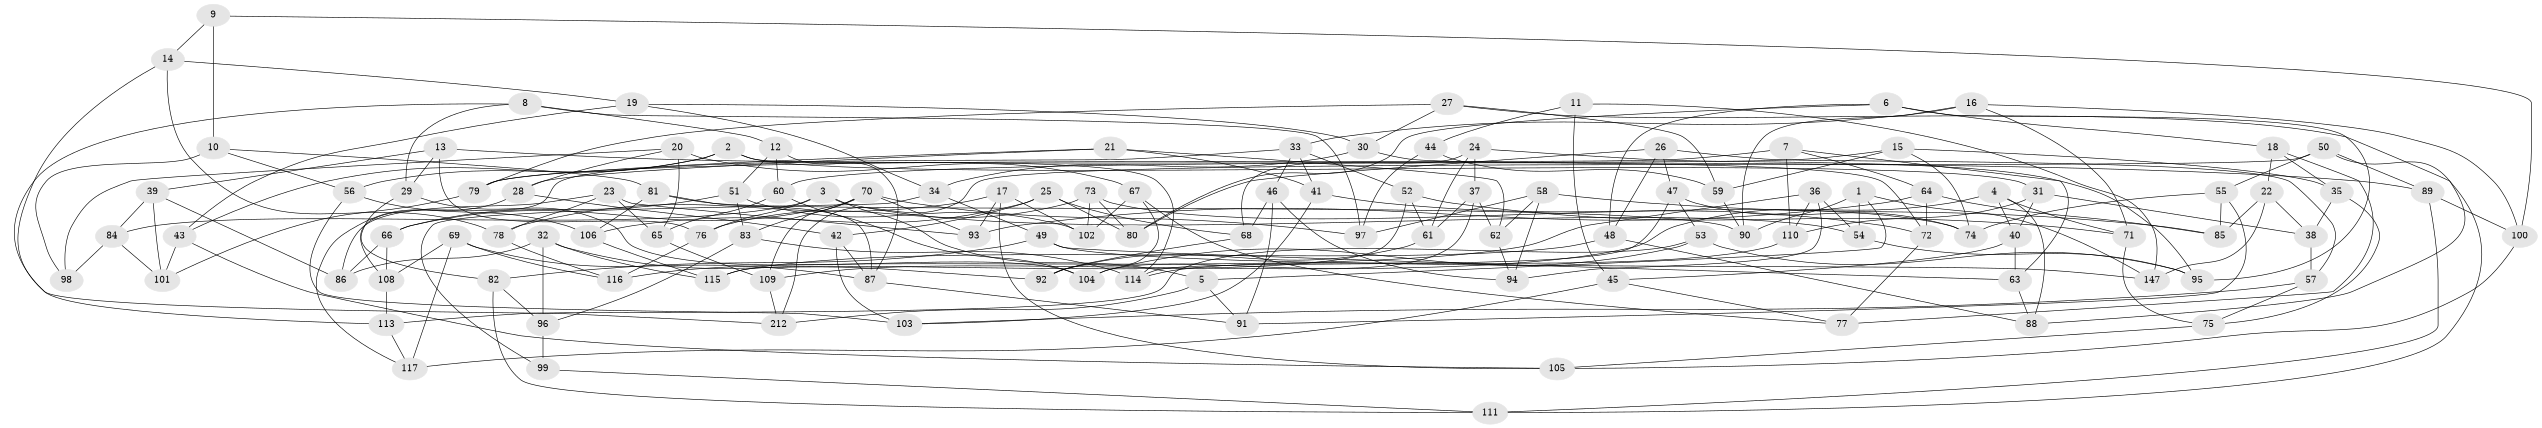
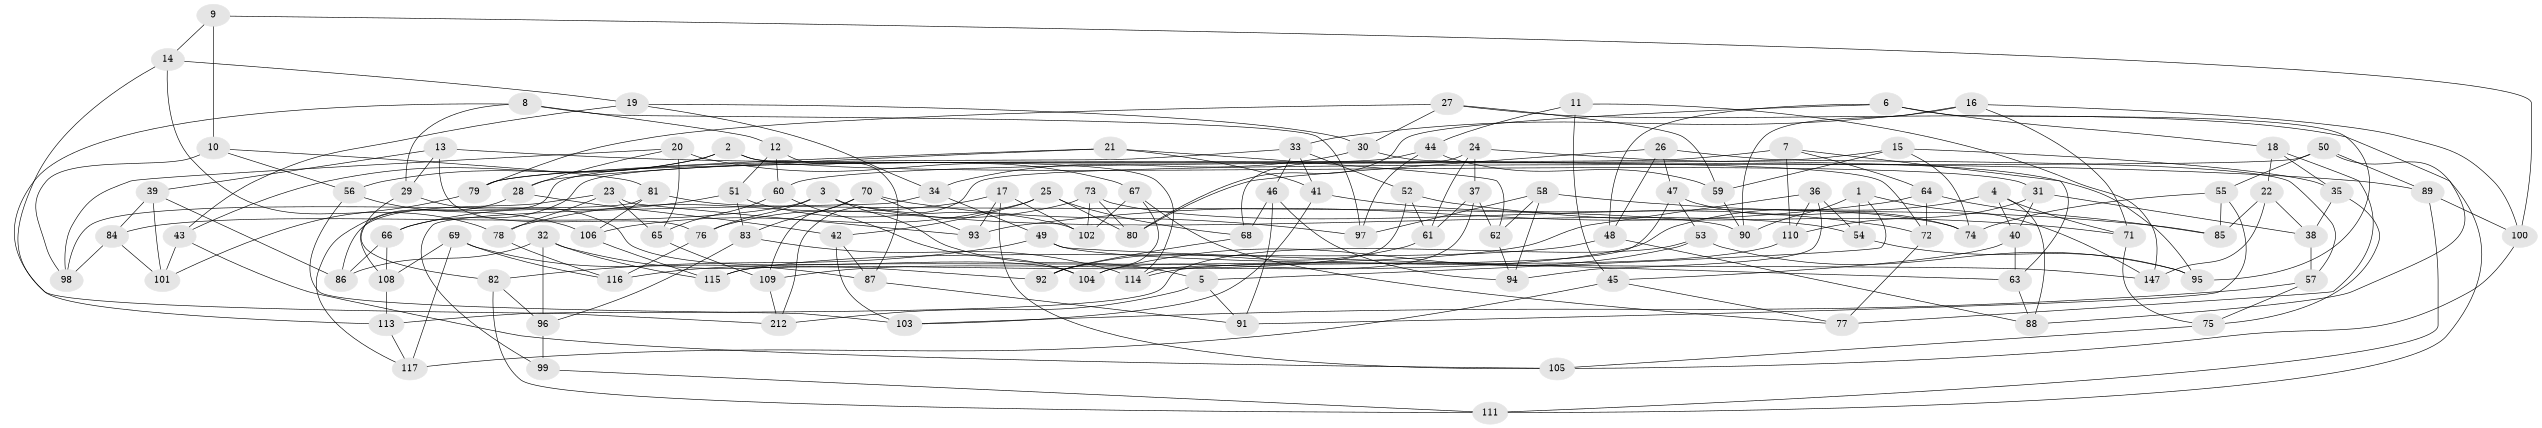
(789, 208) -> (355, 207)
(628, 216) -> (902, 163)
